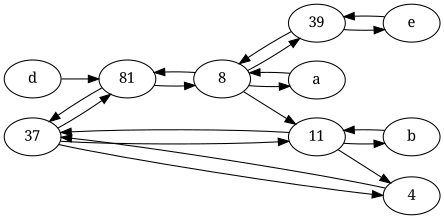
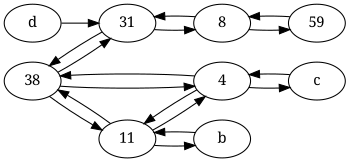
(317, 23) -> (317, 23)
(412, 23) -> none
(127, 79) -> (127, 23)
(317, 80) -> none
none -> (317, 81)
(265, 105) -> (175, 103)
(33, 137) -> (33, 81)
